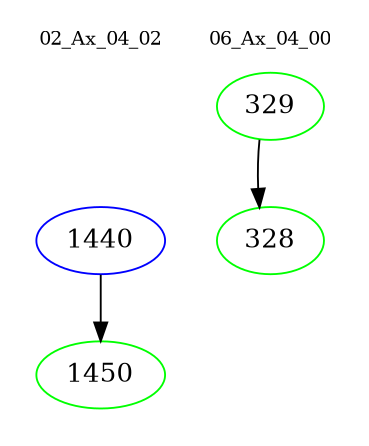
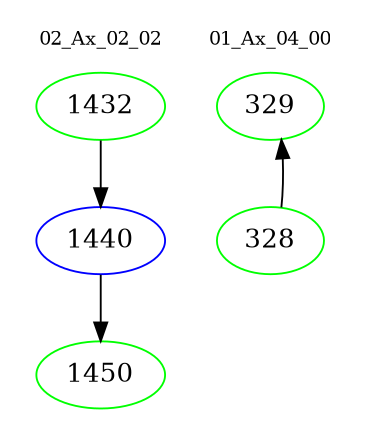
(101, 40) -> (101, 40)
(270, 40) -> (270, 40)
none -> (101, 106)
(258, 164) -> (283, 183)
